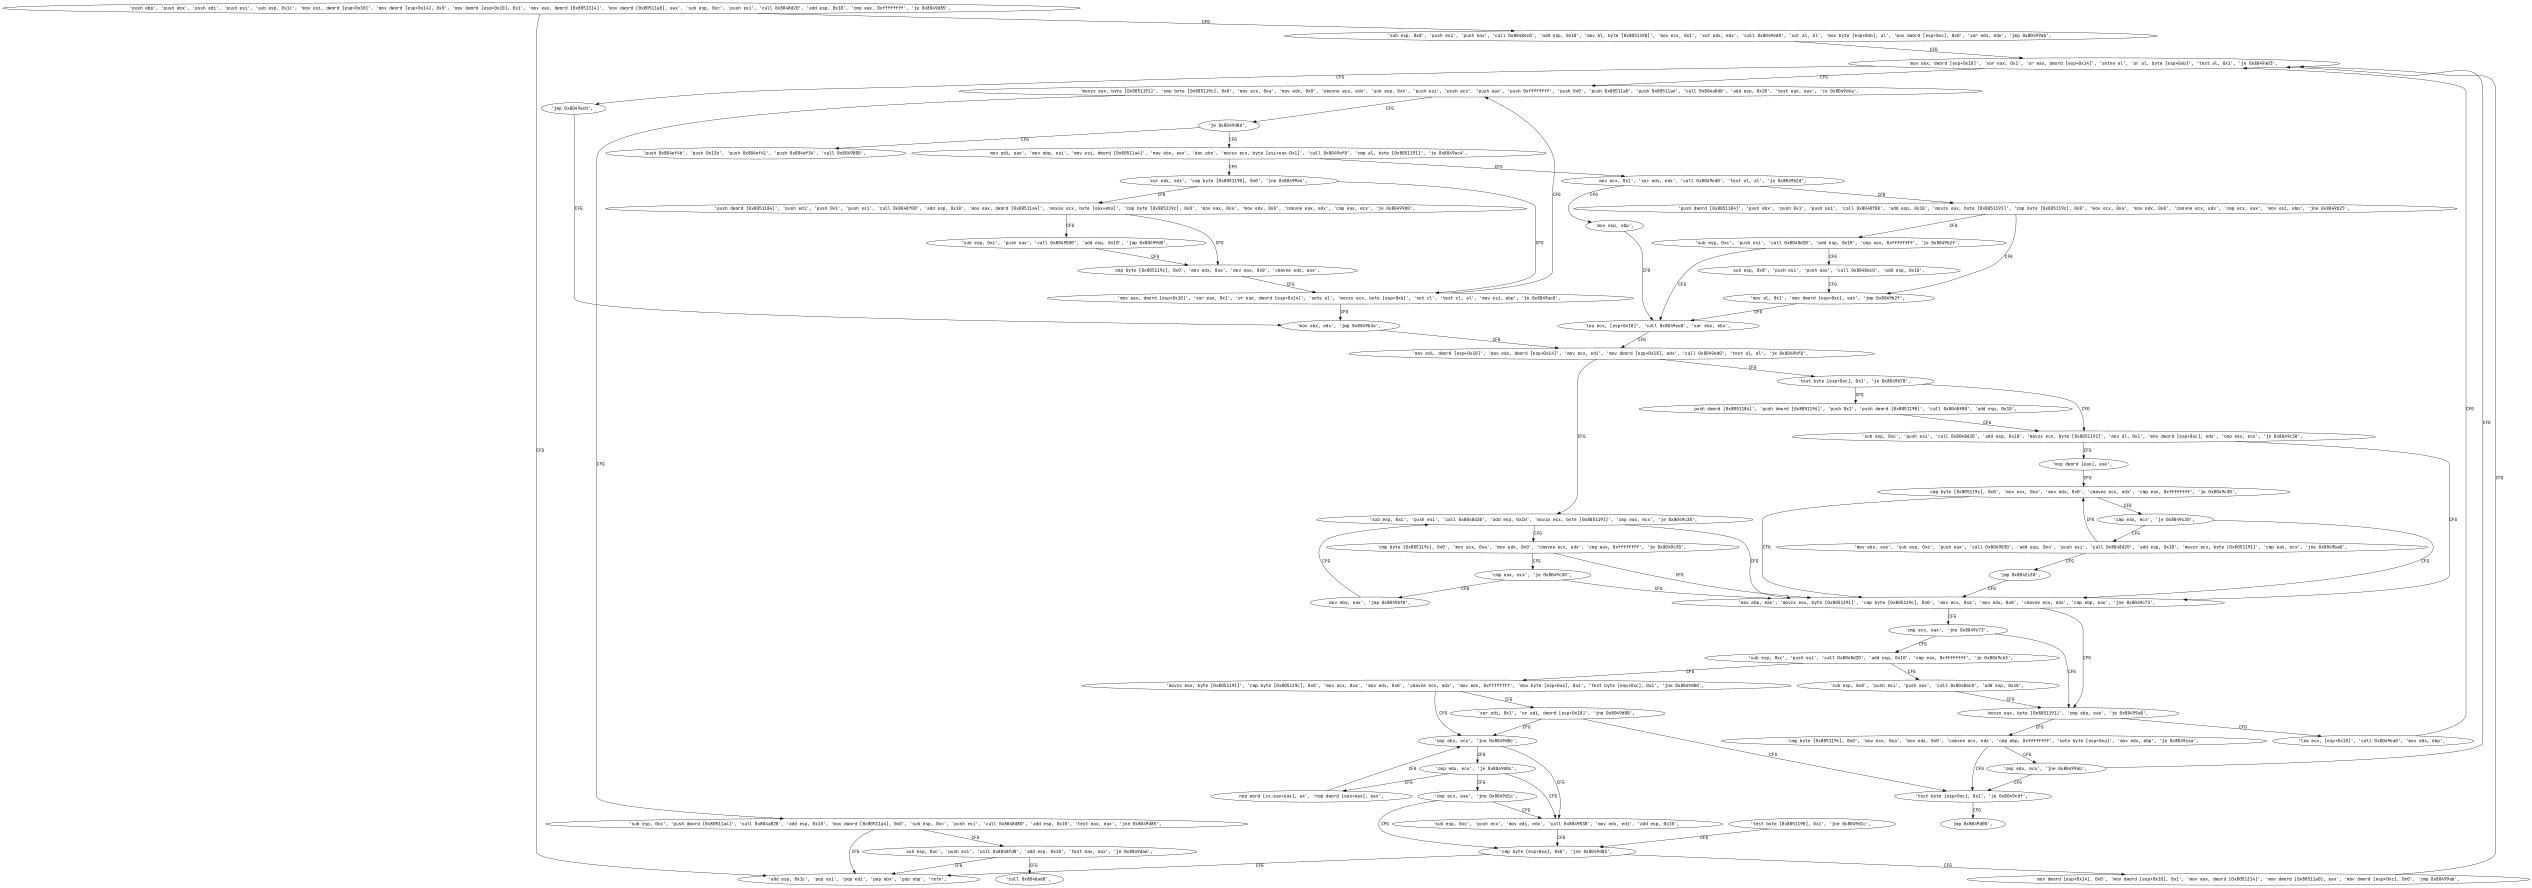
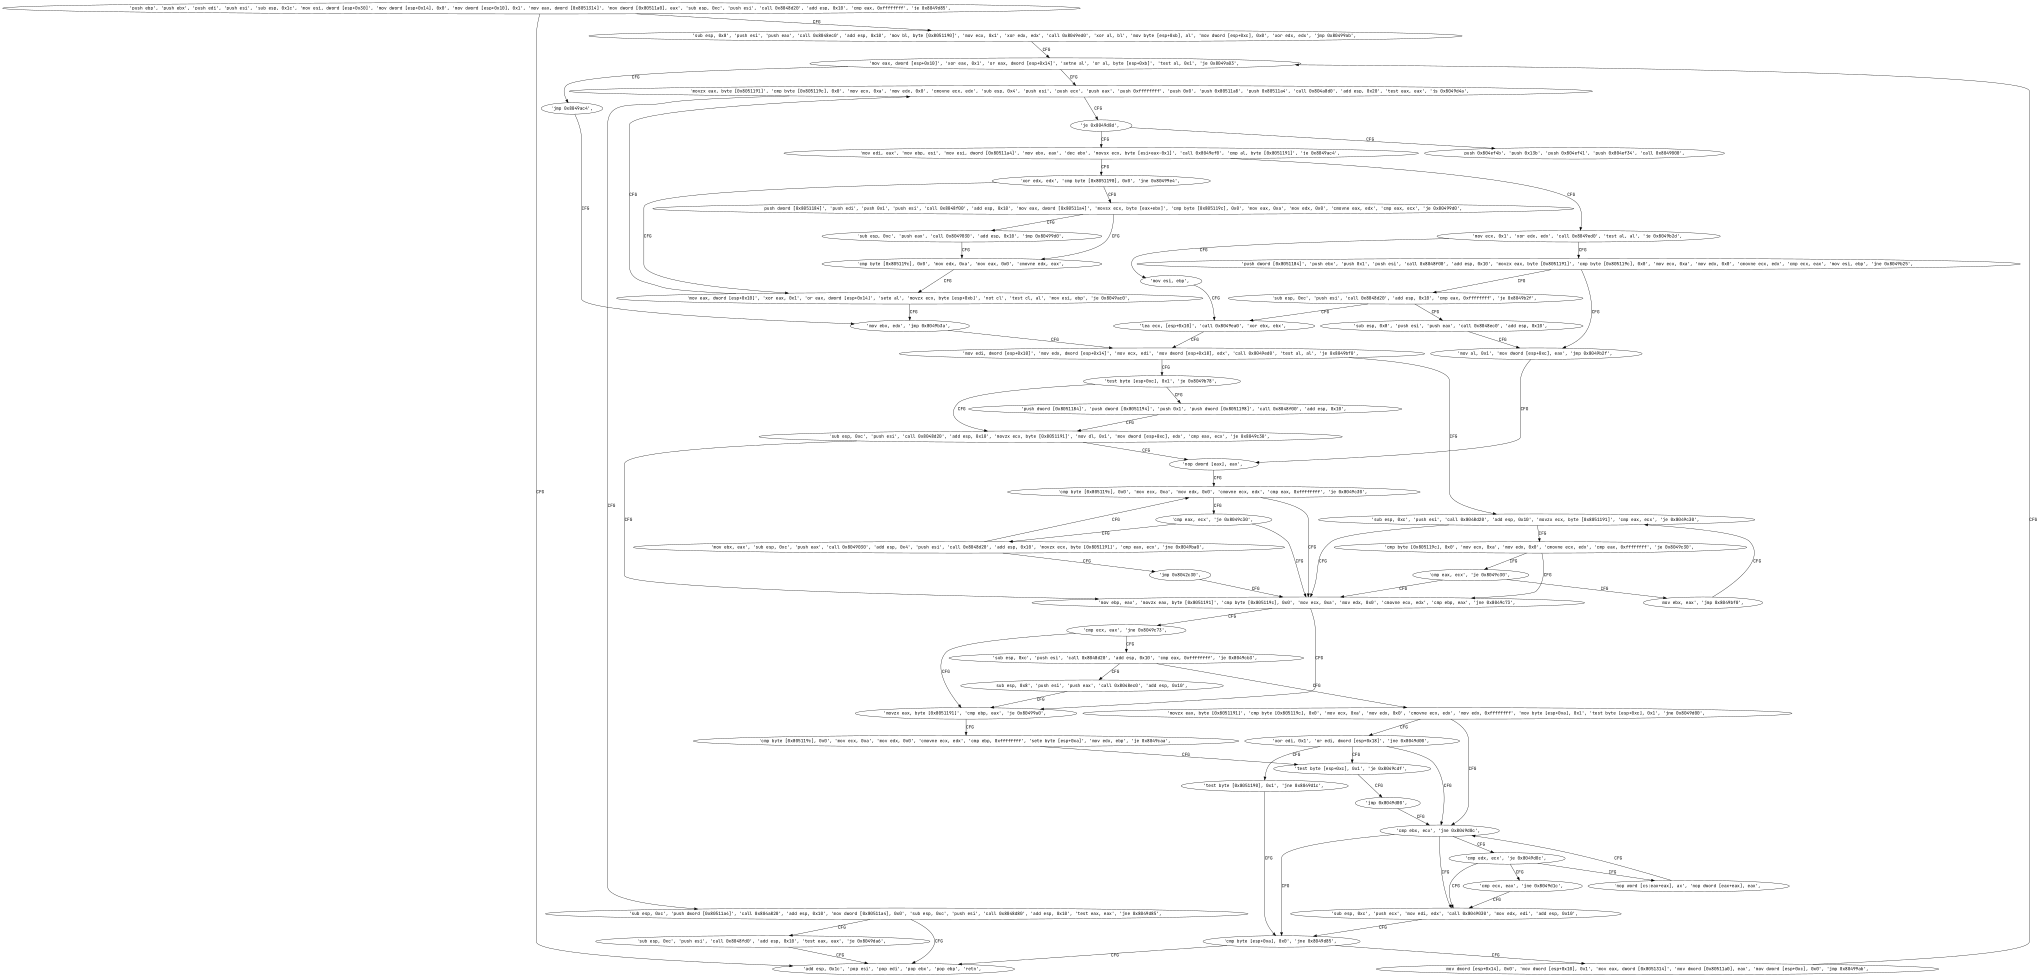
(574, 108) -> (572, 108)
(1615, 226) -> (1171, 281)
(1745, 312) -> (1431, 452)
(2373, 741) -> none
none -> (1287, 755)
(2046, 769) -> none
none -> (1412, 816)
(1401, 837) -> (1300, 848)
(1030, 879) -> none
